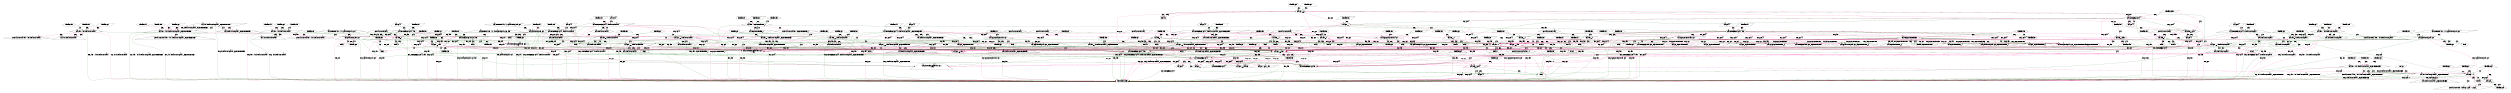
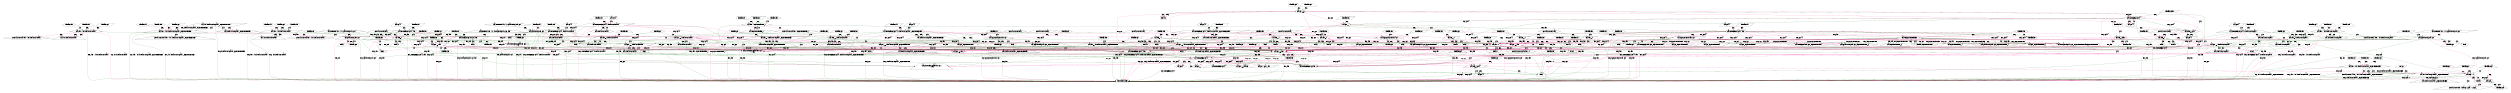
(1776, 45) -> none
(2145, 58) -> (2145, 58)
(814, 80) -> (935, 43)
